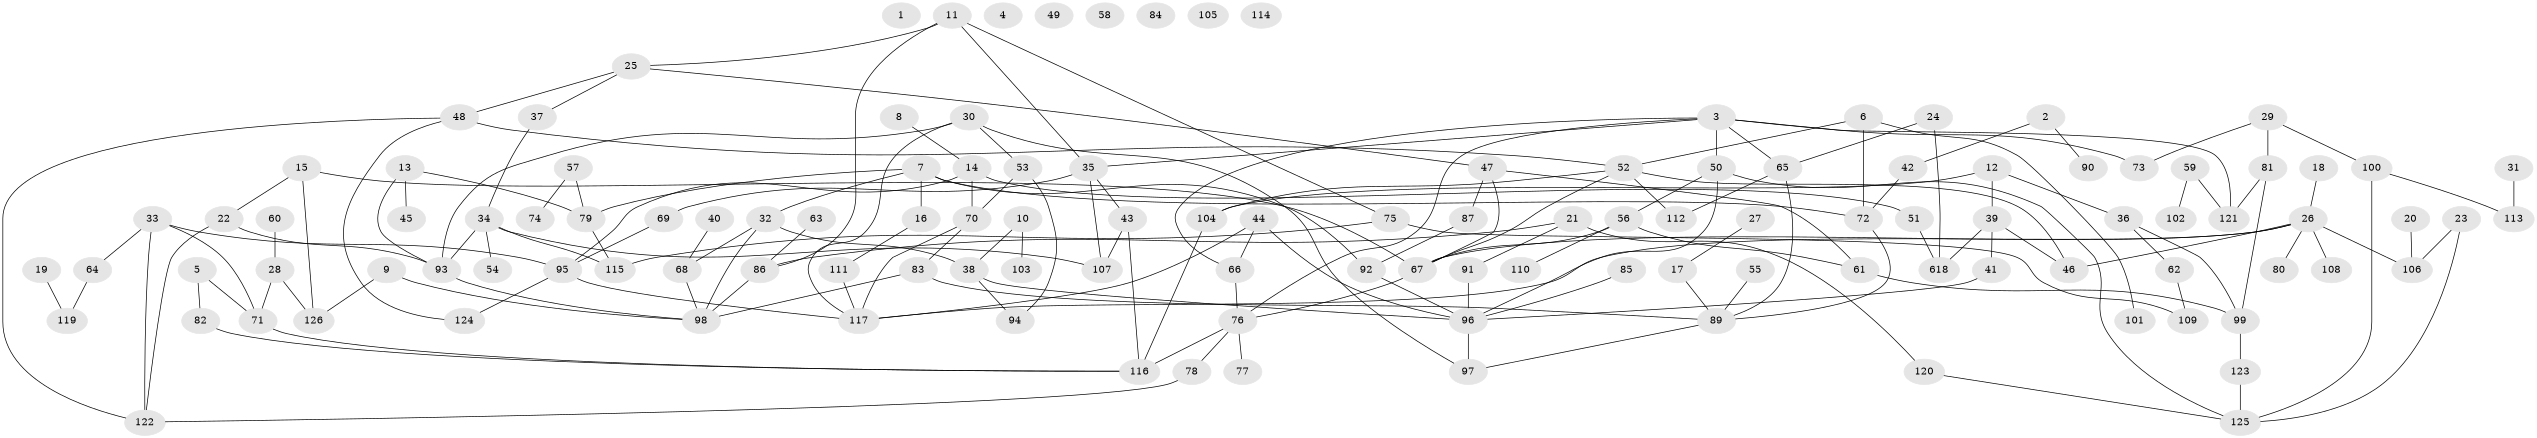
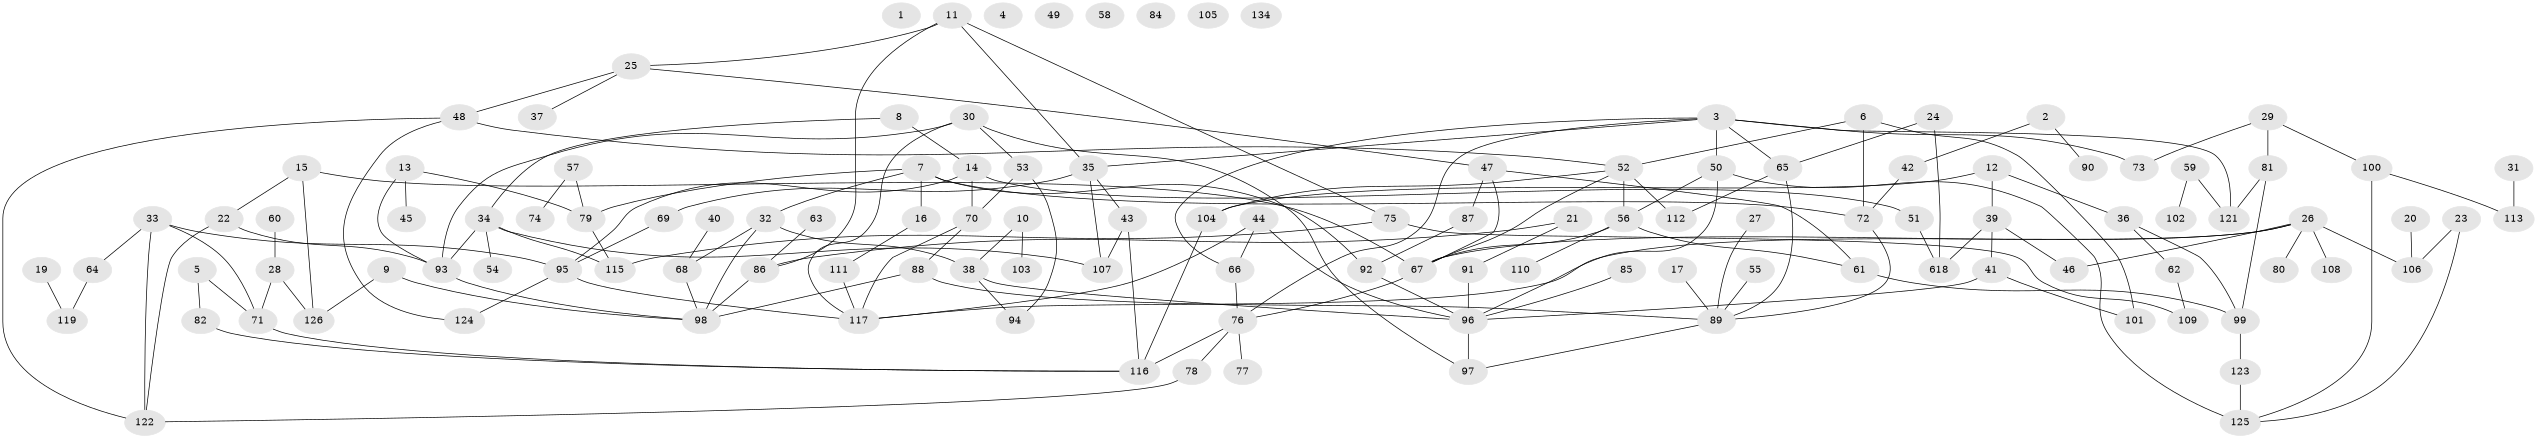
(1261, 16) -> (1261, 16)
(509, 163) -> (695, 129)
(2319, 168) -> none
(1922, 187) -> (1624, 194)
(1707, 250) -> (1726, 267)
(918, 270) -> (918, 270)
none -> (2062, 297)
(1924, 372) -> none
